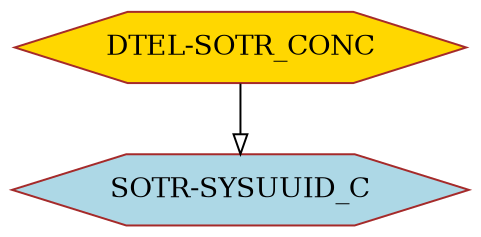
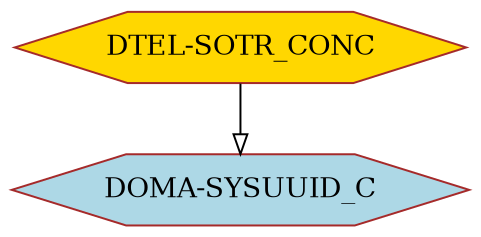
(240, 190) -> (240, 190)
